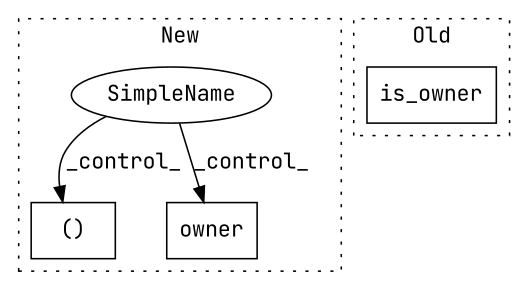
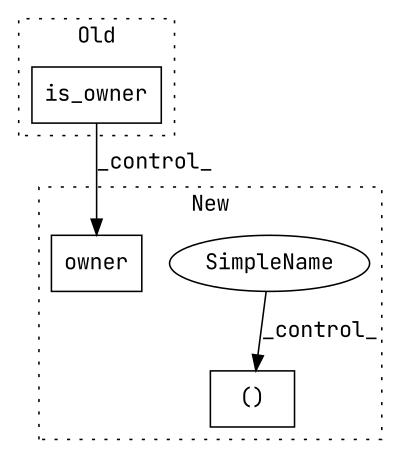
(189, 155) -> (97, 171)
